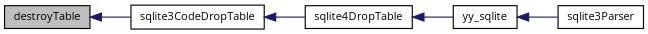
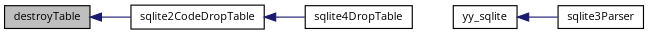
(198, 17) -> (198, 17)
(439, 17) -> none
